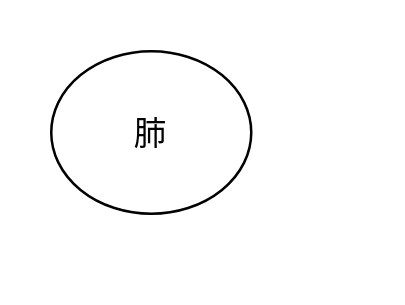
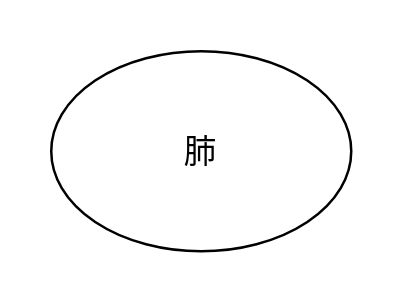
(151, 133) -> (201, 151)
